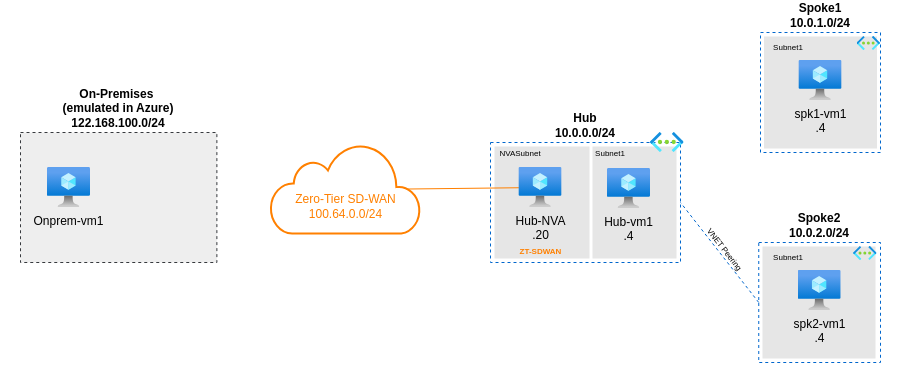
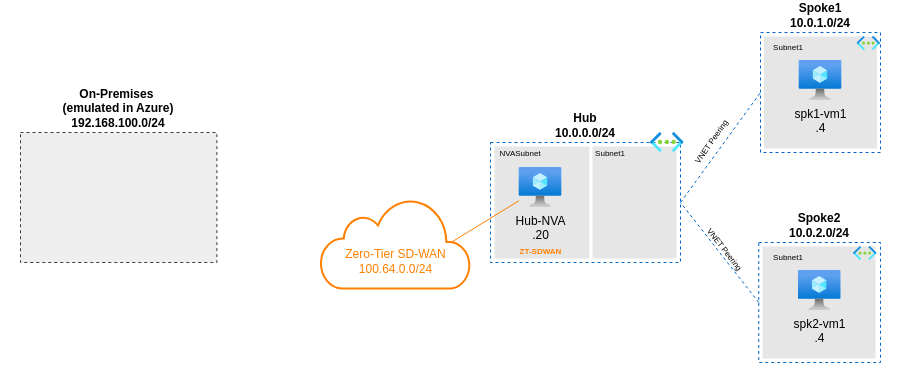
(119, 108) -> (119, 108)
none -> (721, 147)
(69, 188) -> none
(346, 189) -> (396, 244)
(629, 189) -> none
